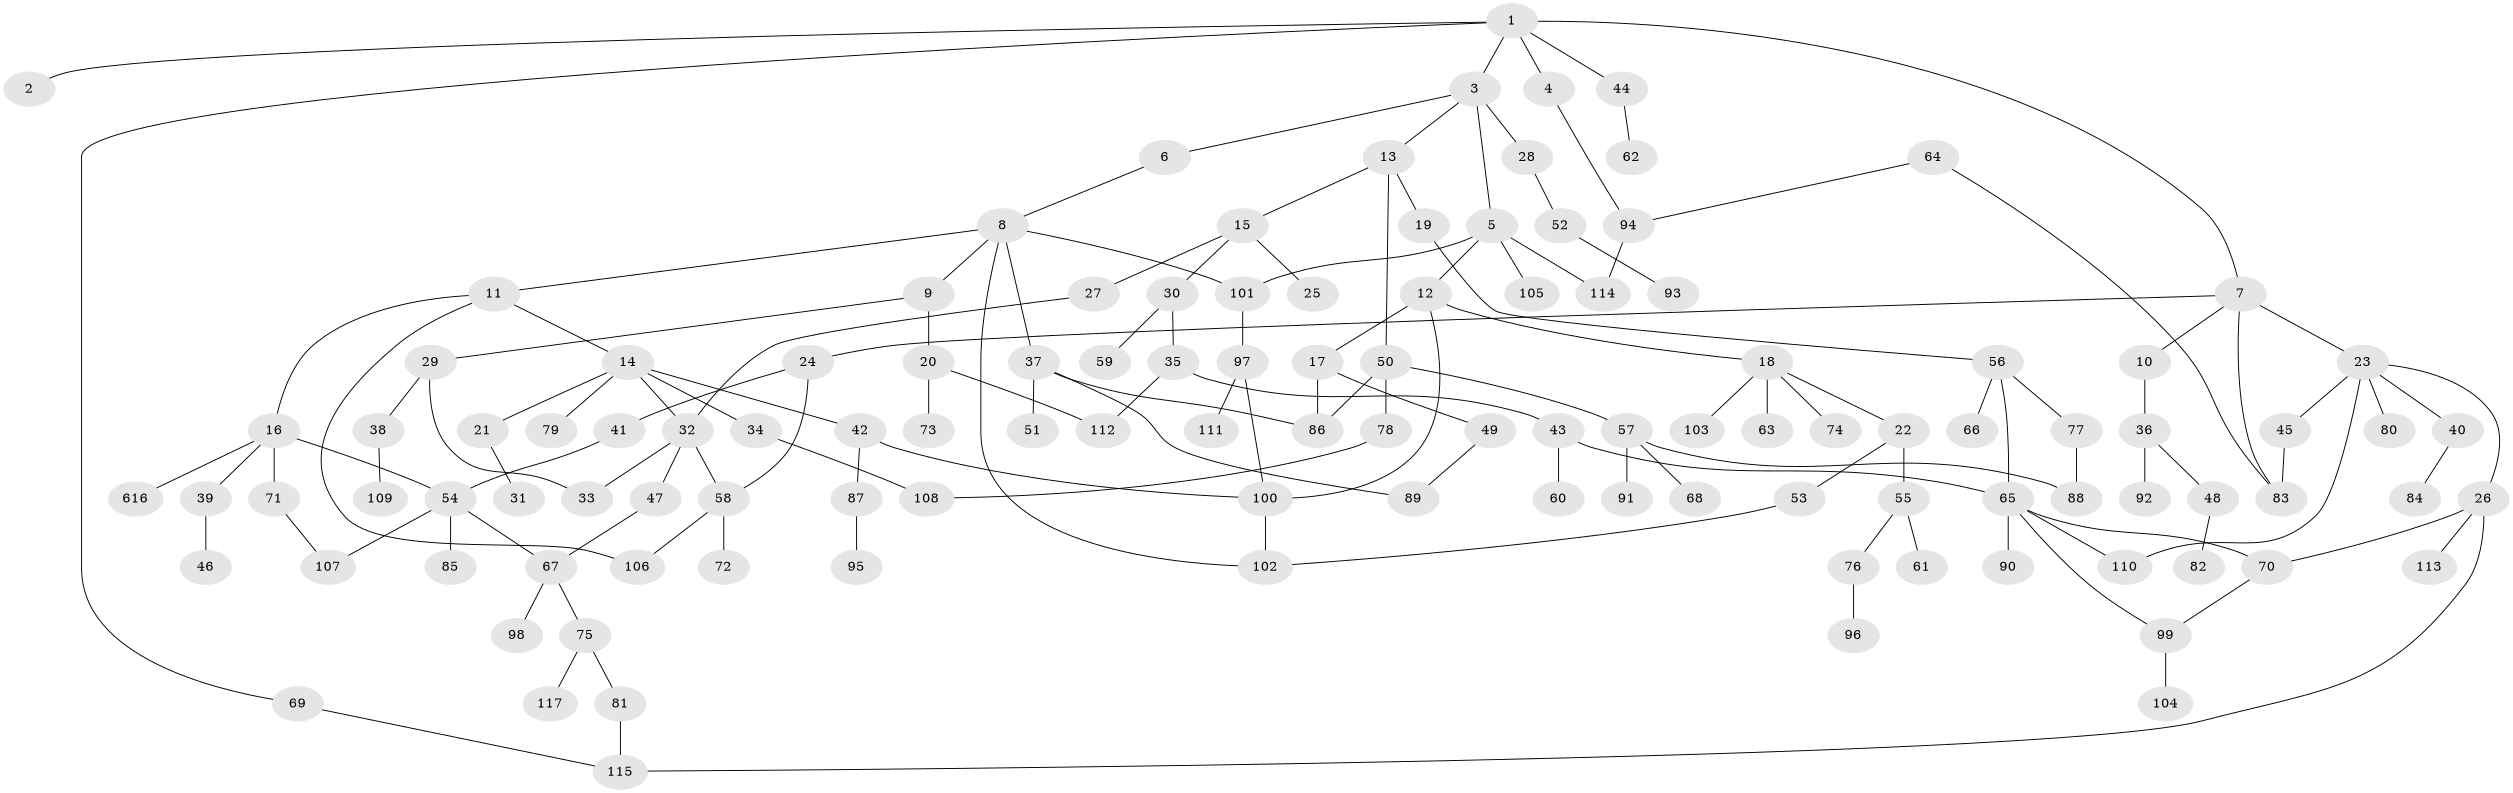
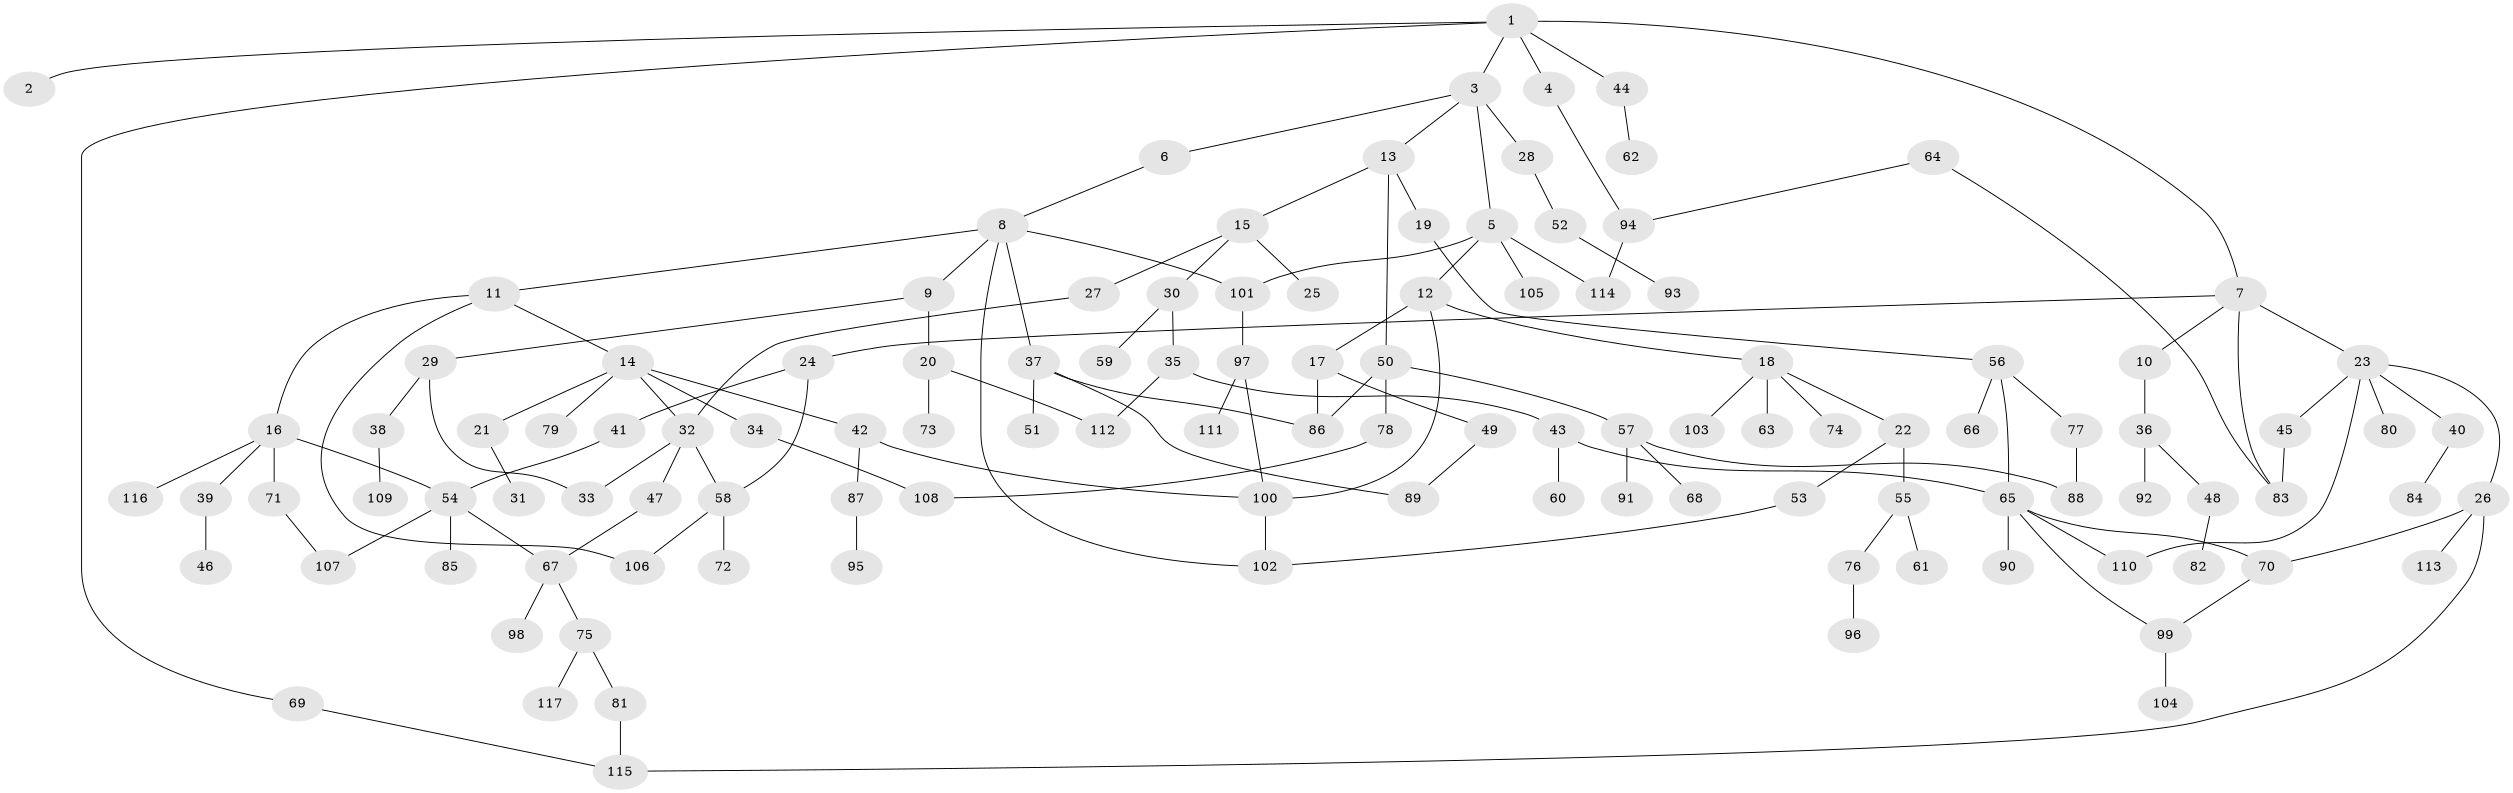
(136, 499) -> (136, 499)
